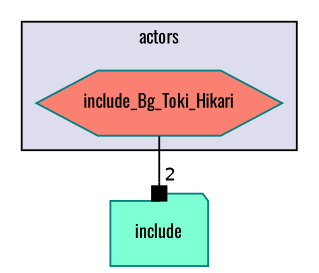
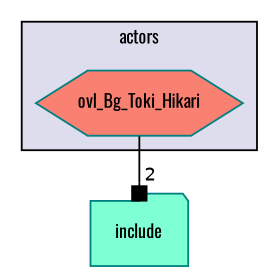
(159, 103) -> (139, 103)
